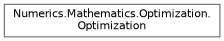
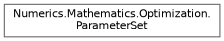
(112, 21) -> (112, 21)
